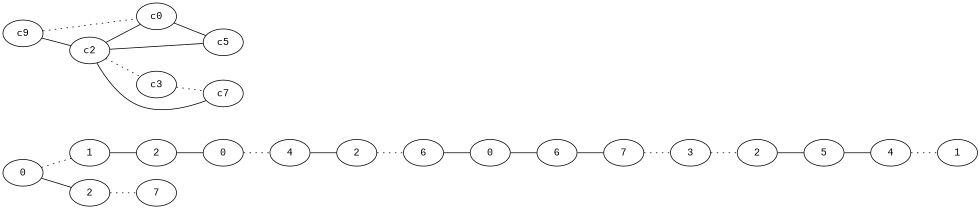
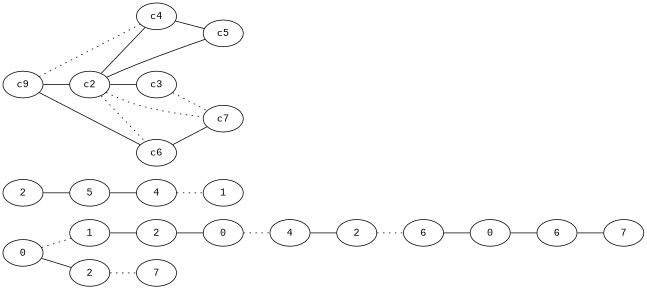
(156, 16) -> (156, 16)
(123, 68) -> (123, 85)
(143, 107) -> (153, 109)
none -> (156, 153)
(690, 153) -> none
